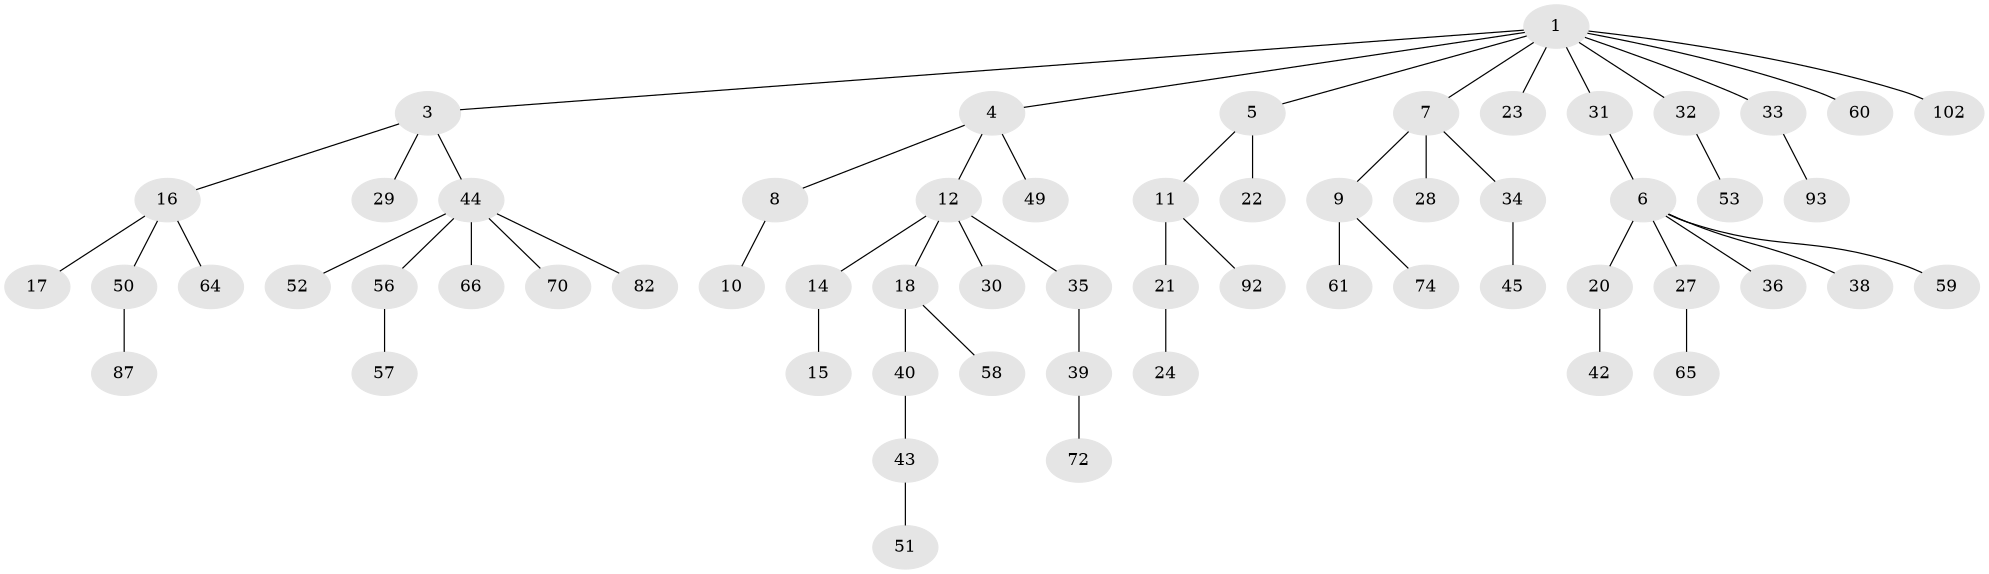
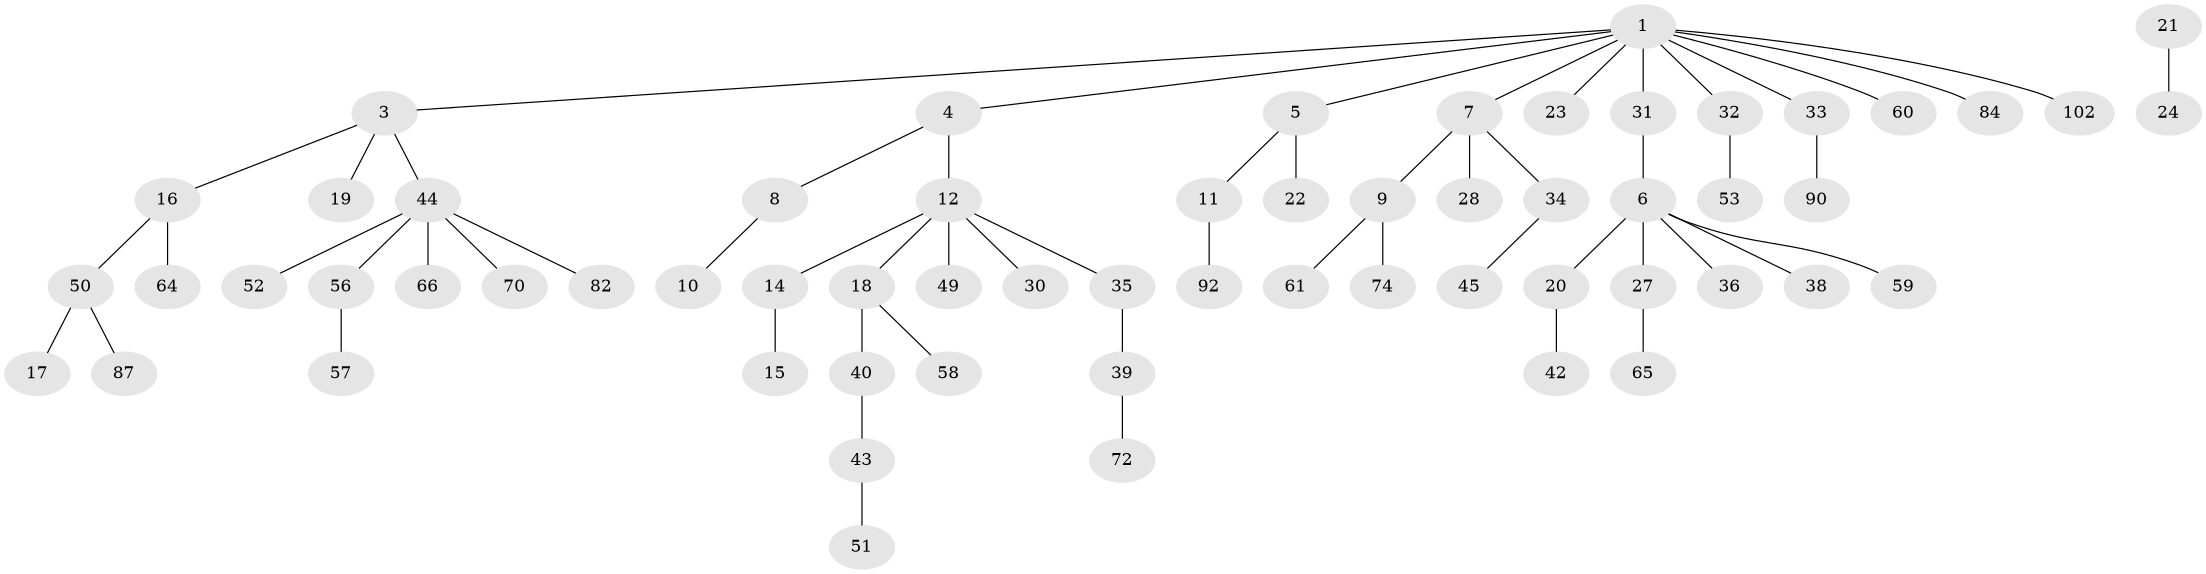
none -> (1990, 113)
(1014, 157) -> (949, 244)
(385, 200) -> (341, 200)
(1817, 200) -> (1817, 200)
(102, 244) -> (59, 330)
(1166, 244) -> none
